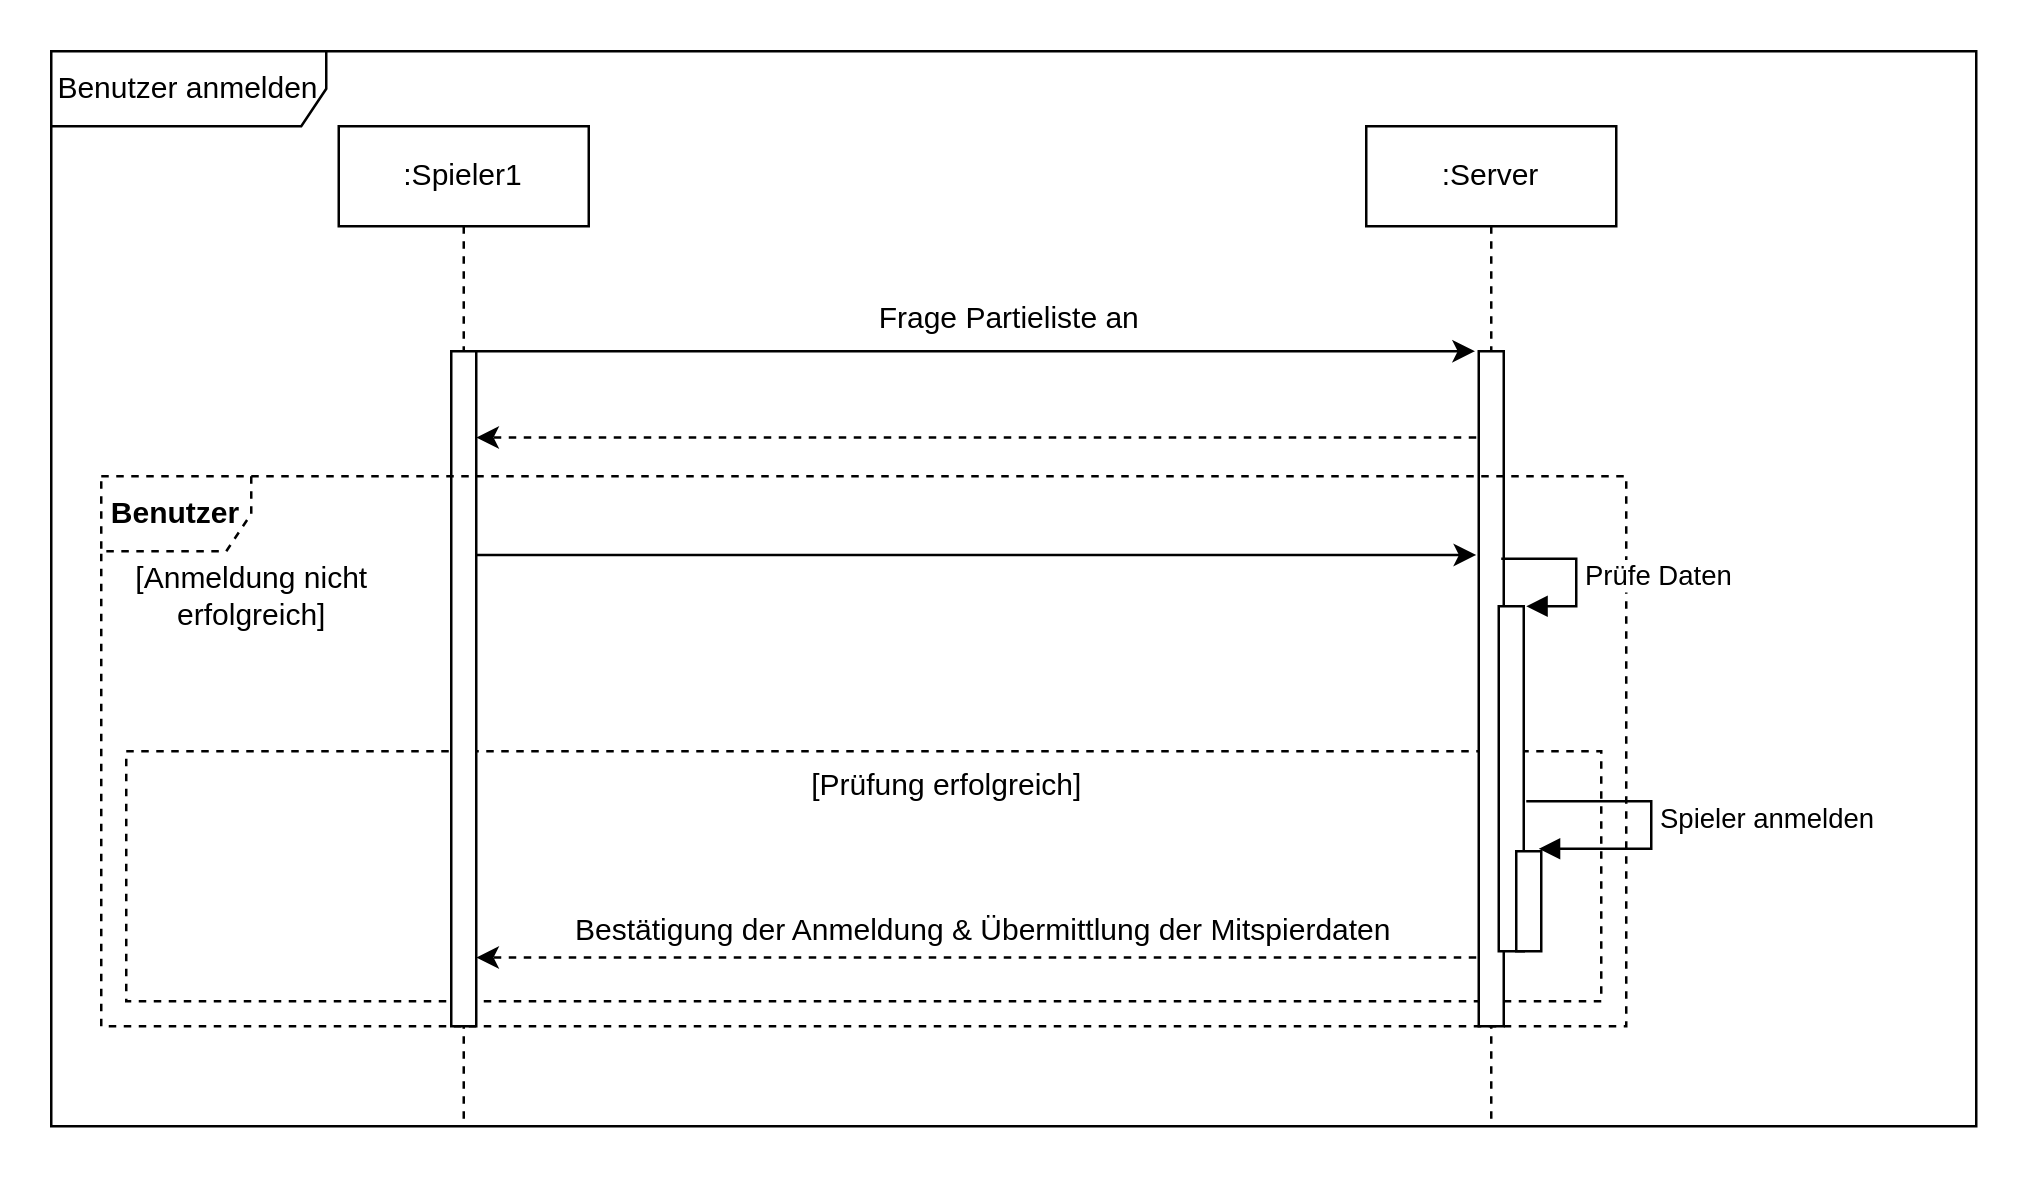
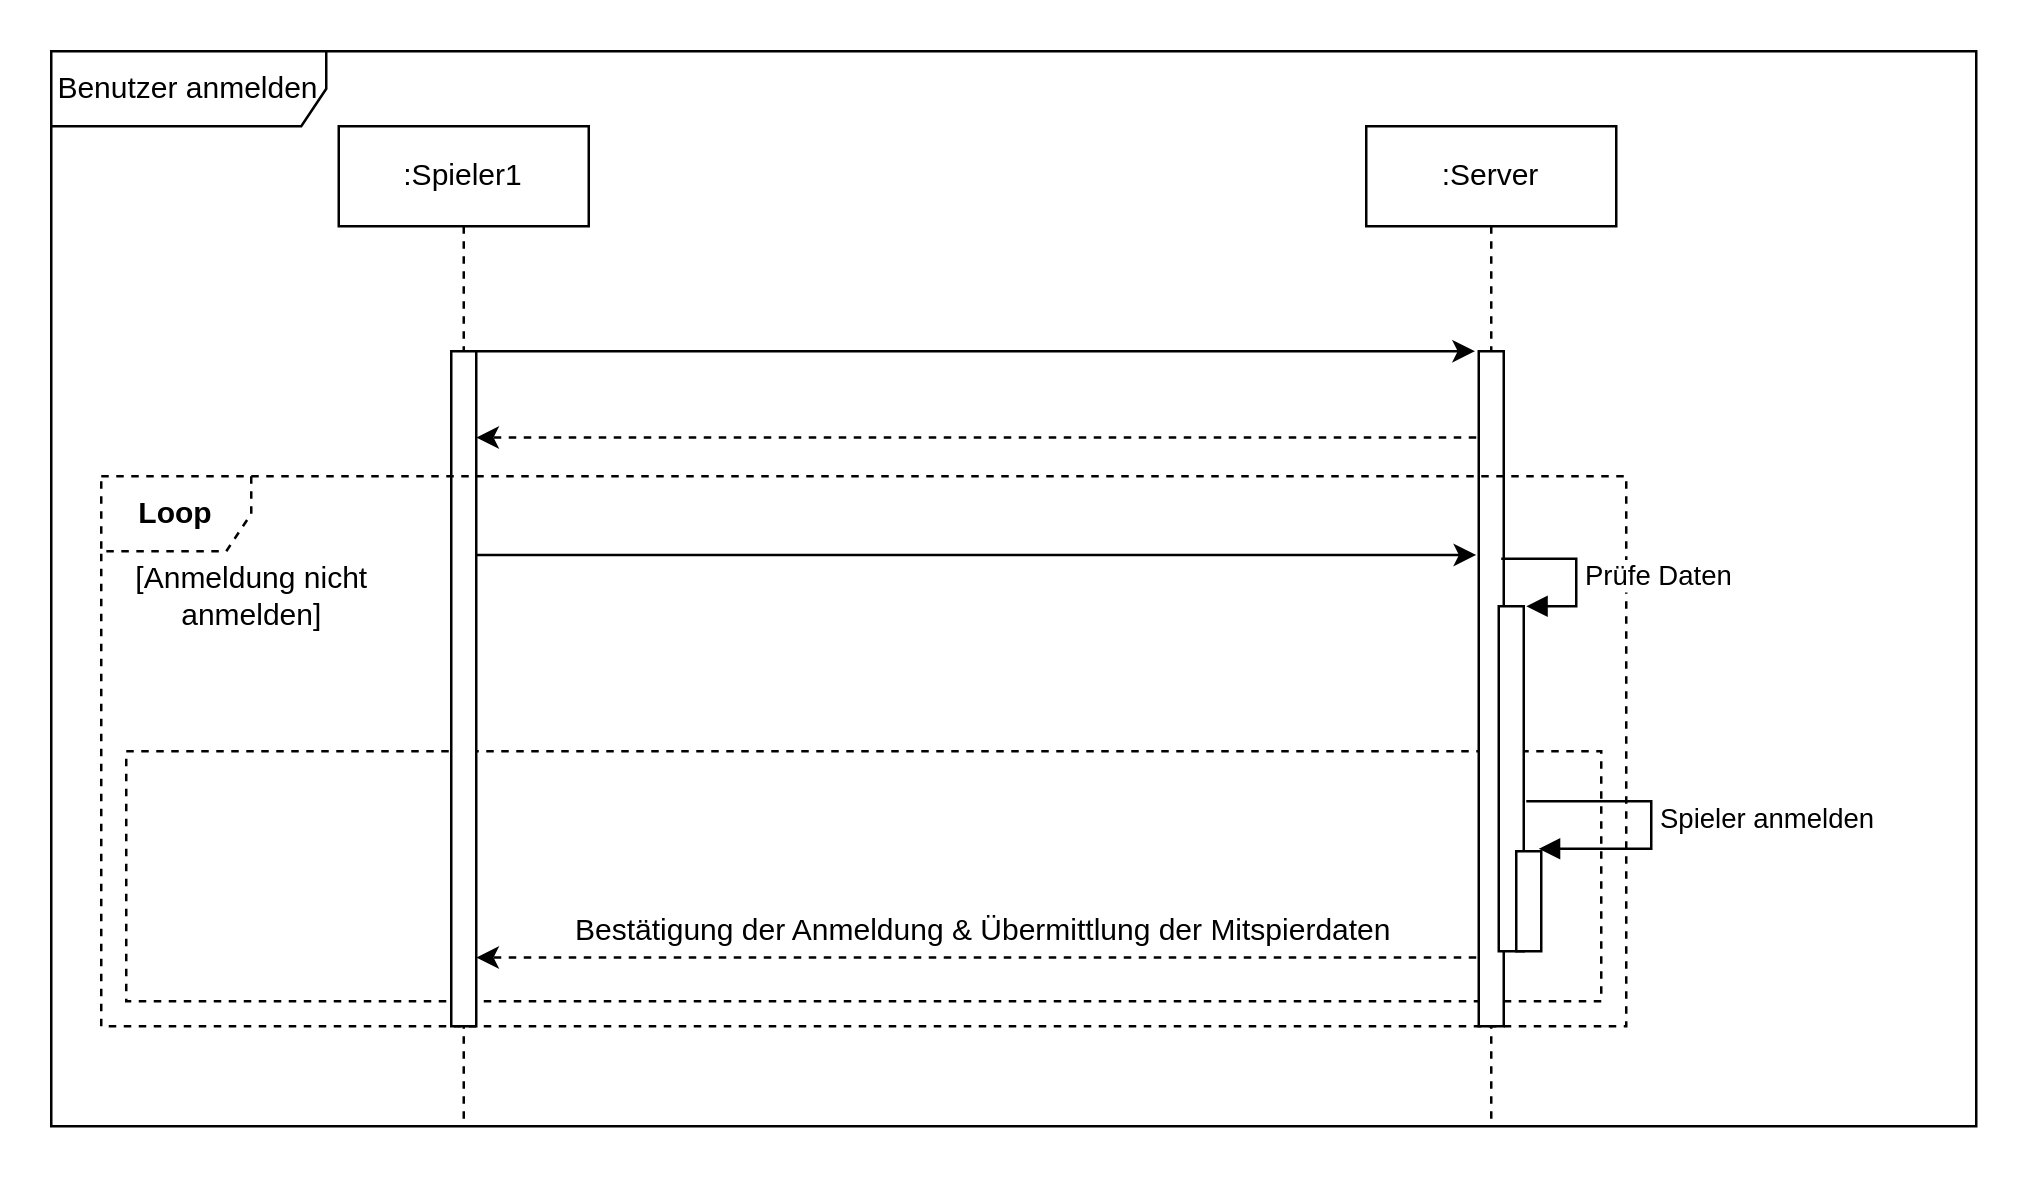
(1009, 319) -> none
(176, 514) -> (176, 514)
(253, 596) -> (253, 596)
(946, 786) -> none
